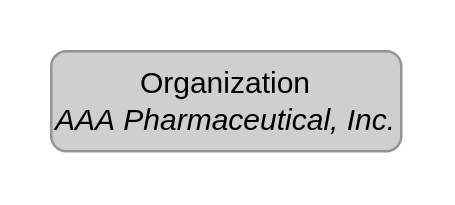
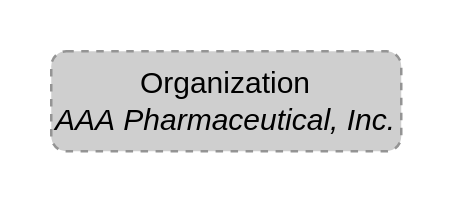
(226, 101) -> (226, 101)
